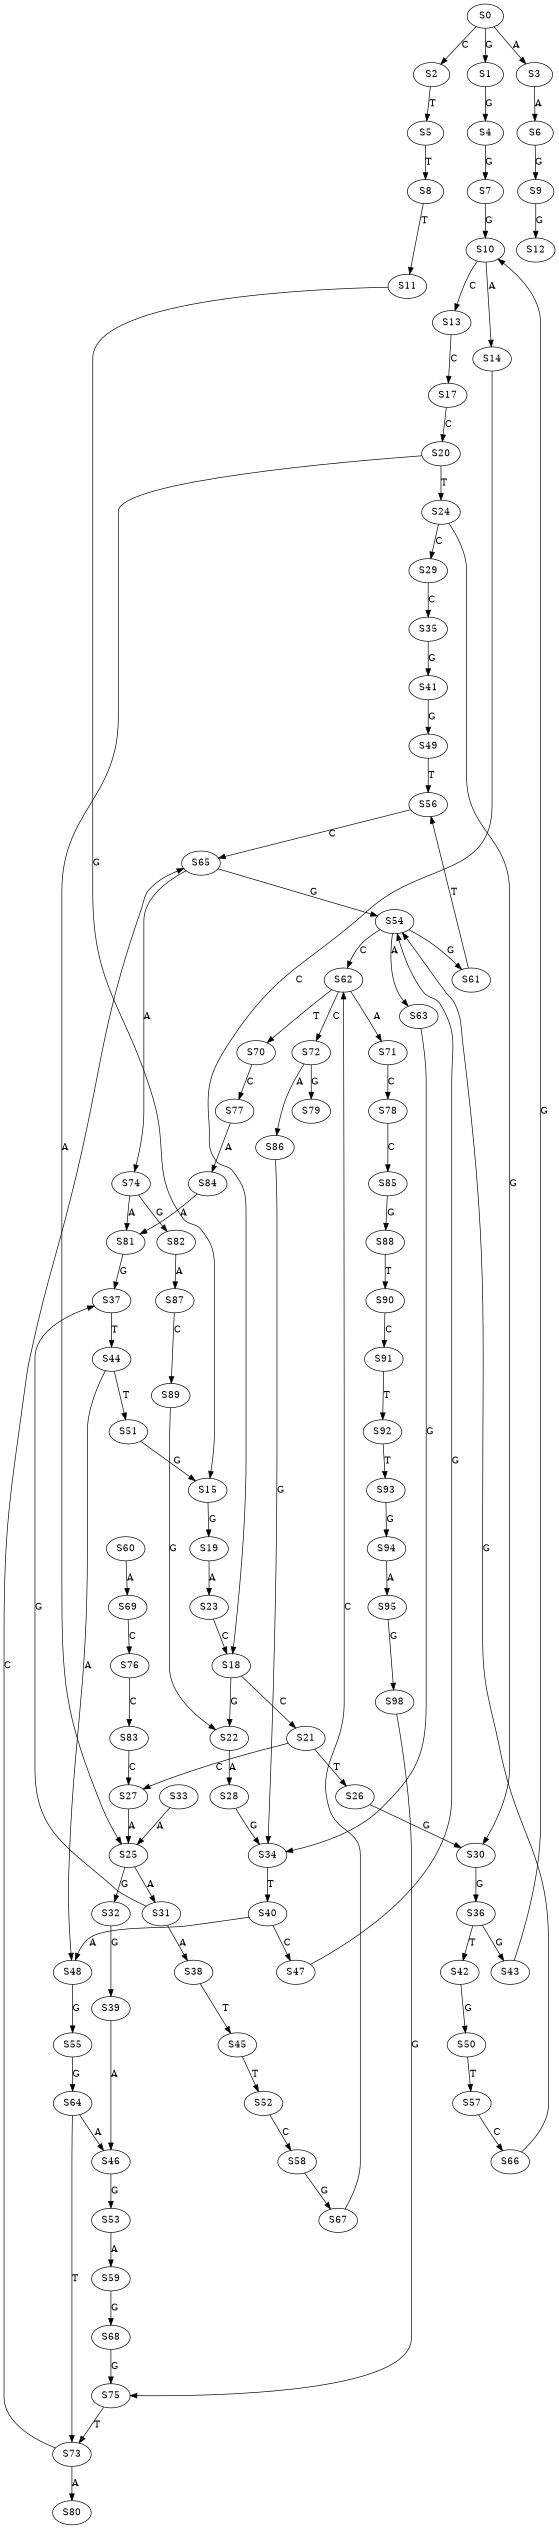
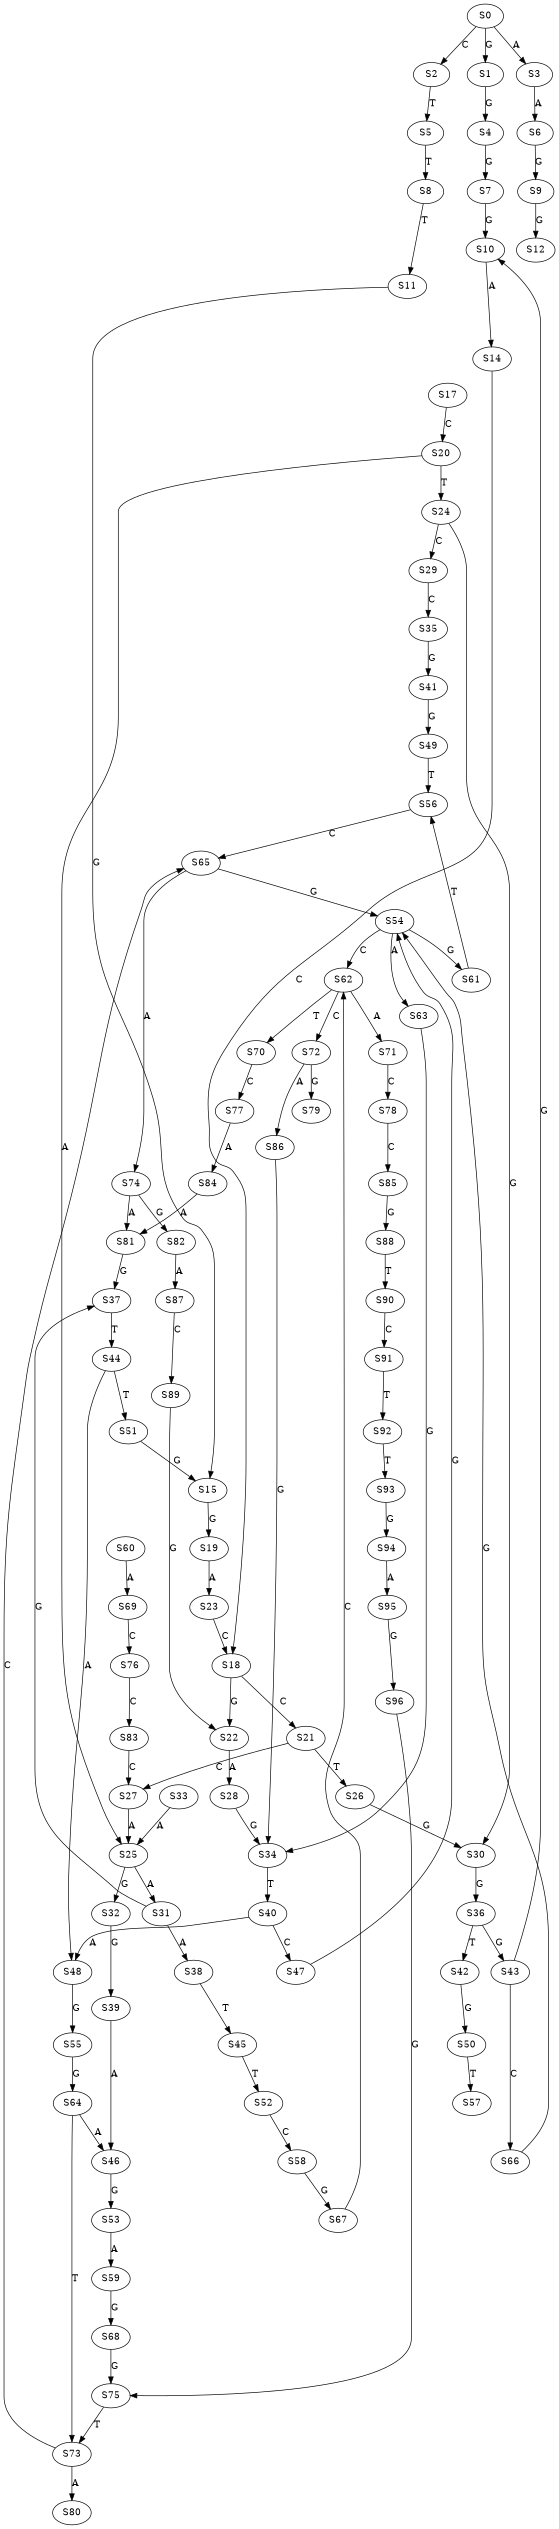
(452, 323) -> none
(395, 1702) -> (395, 1702)
(488, 2130) -> (510, 2064)
